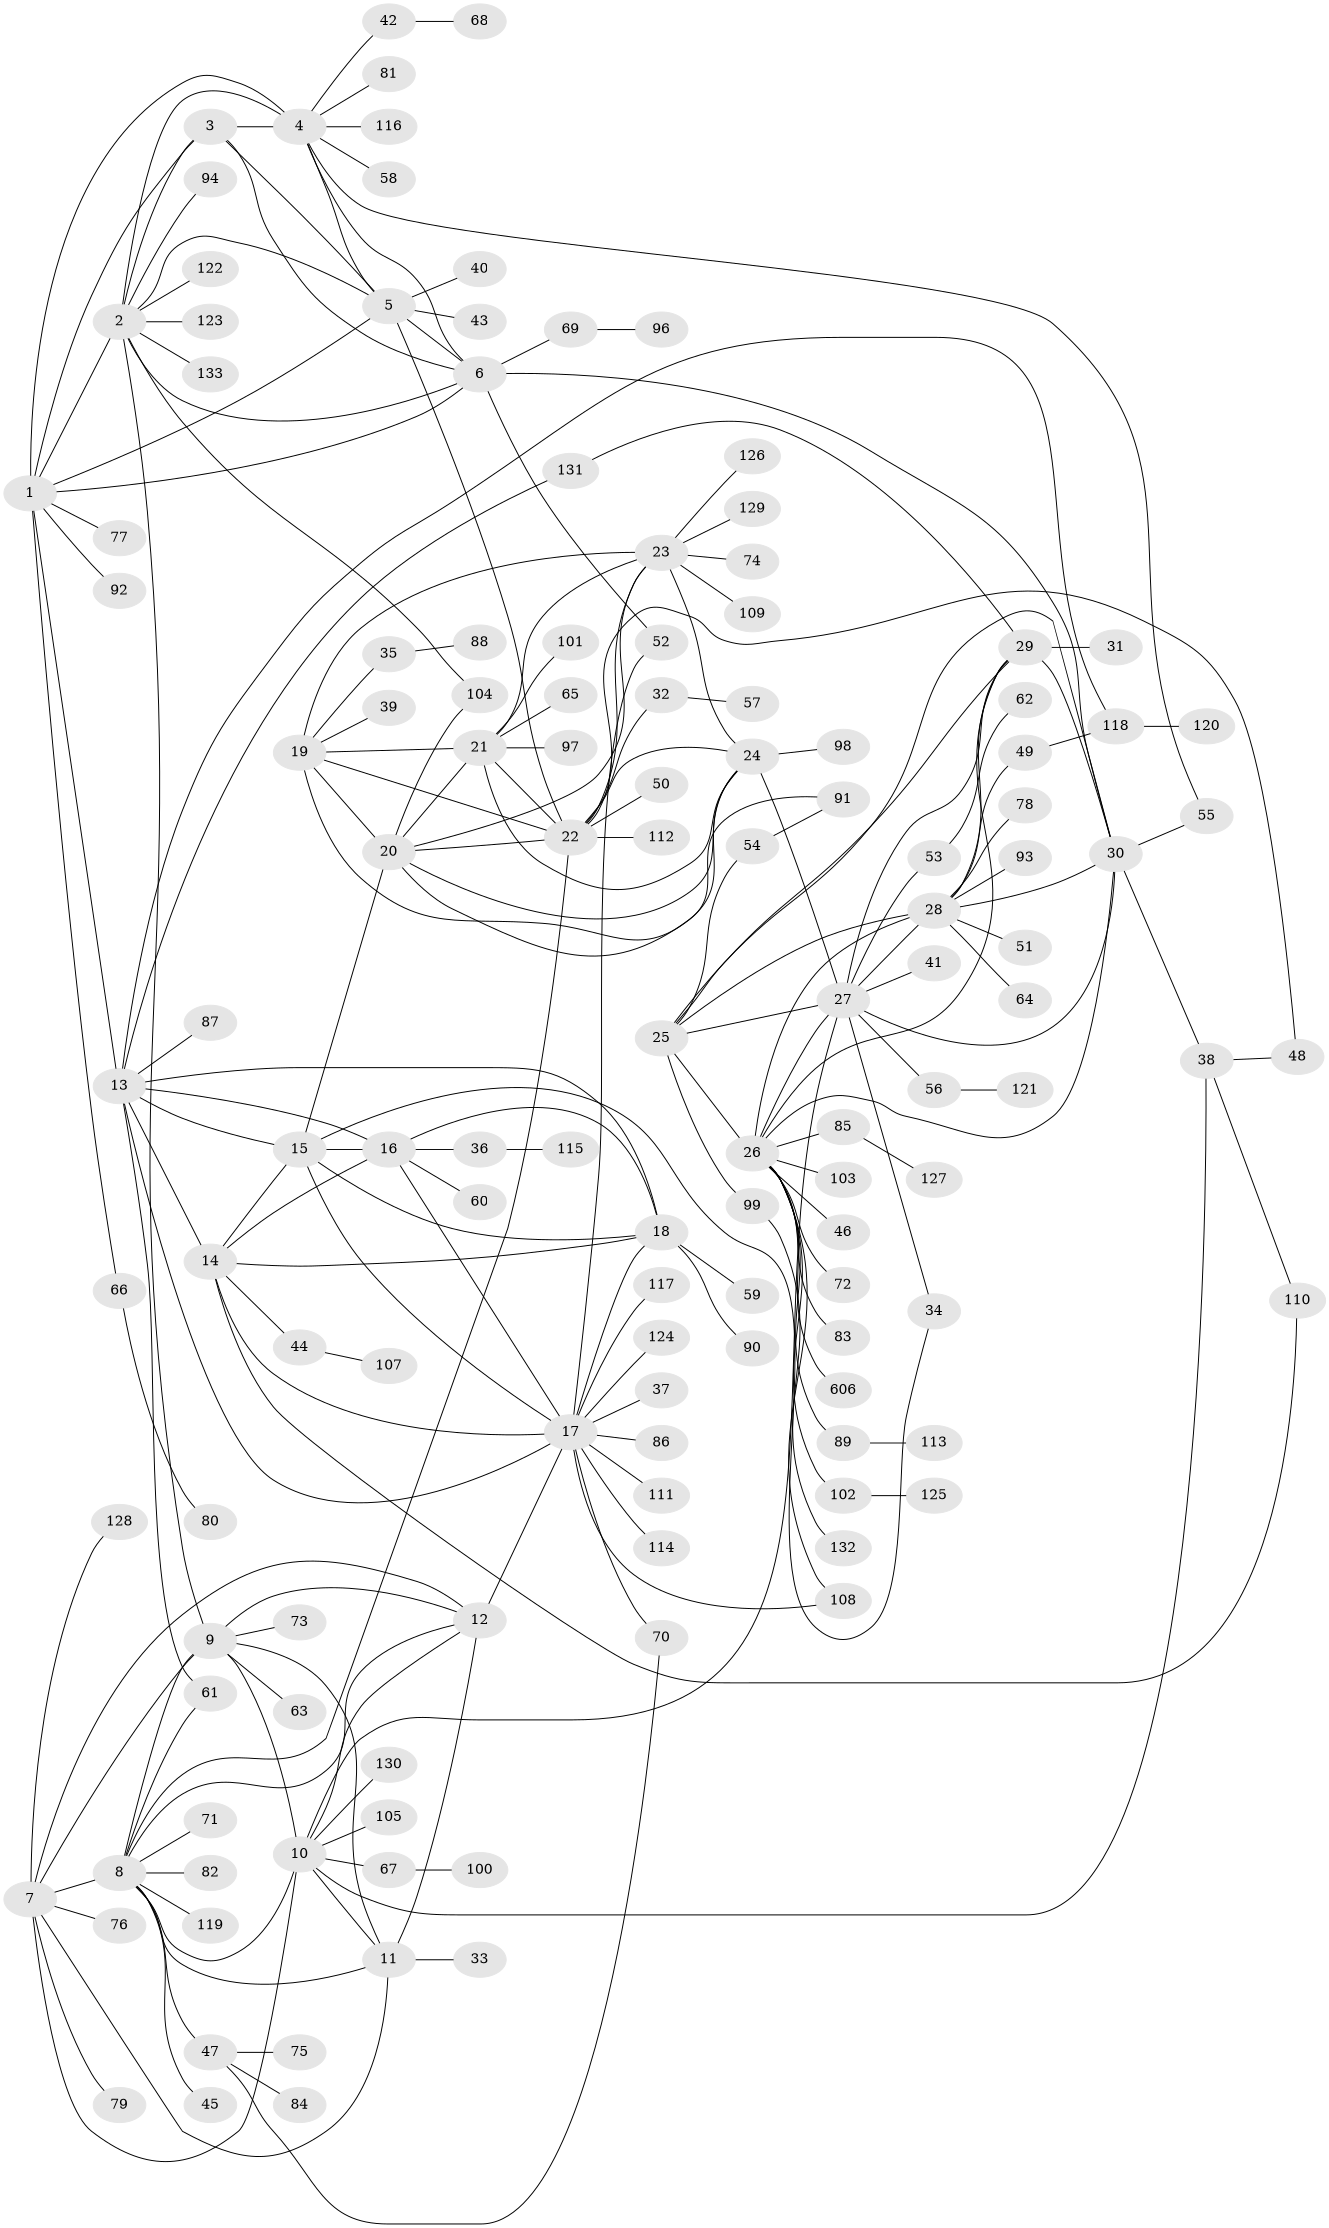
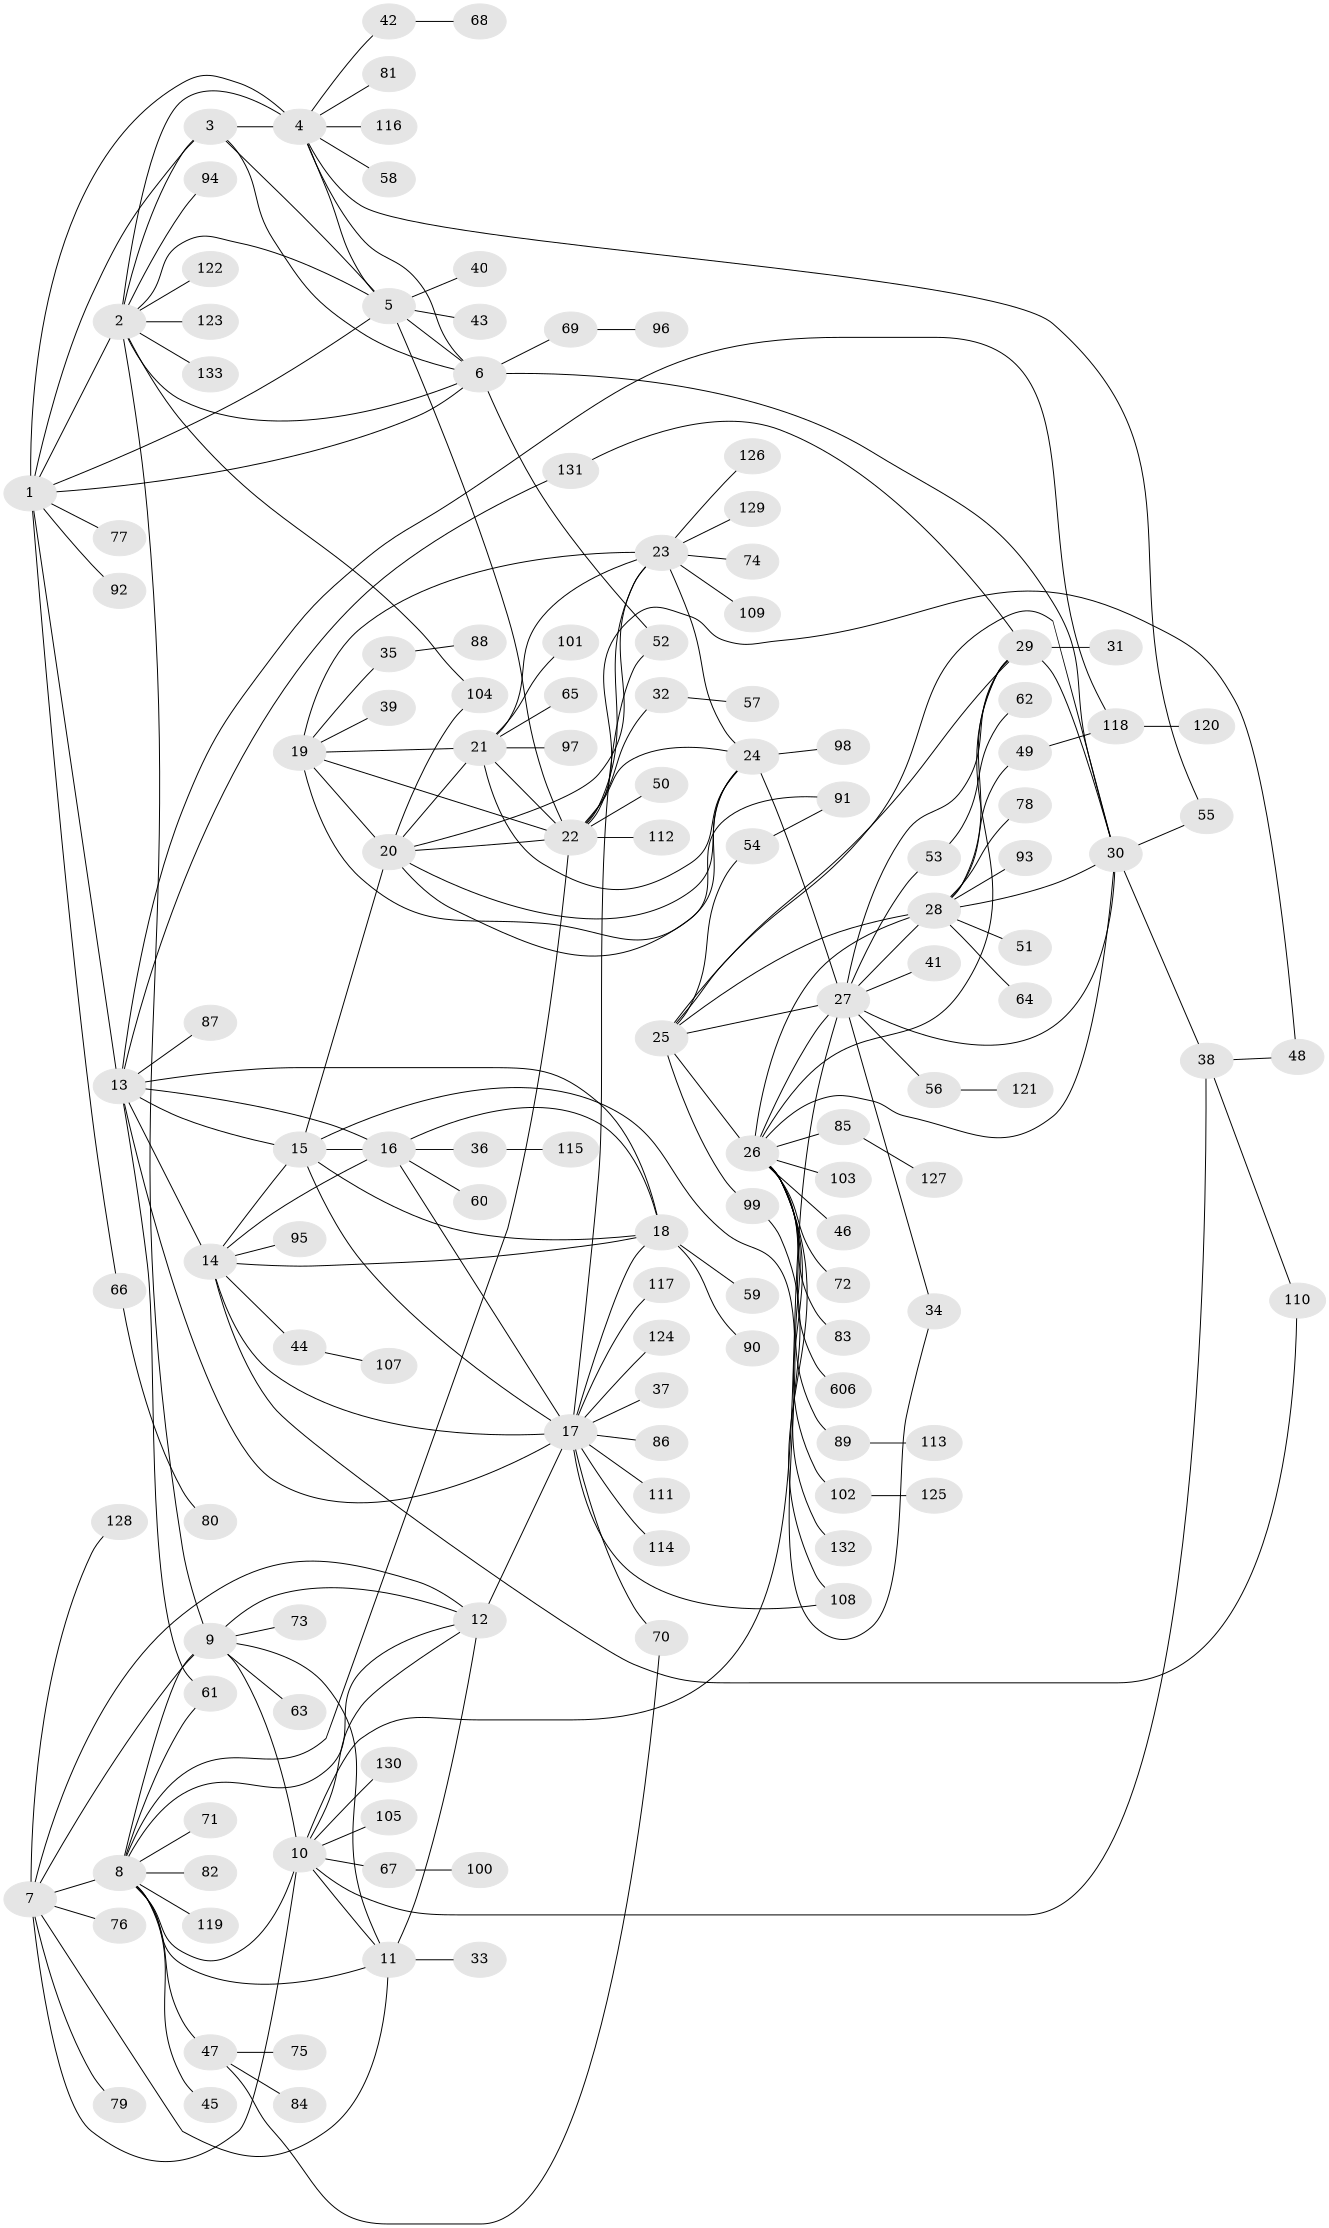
none -> (300, 1239)
